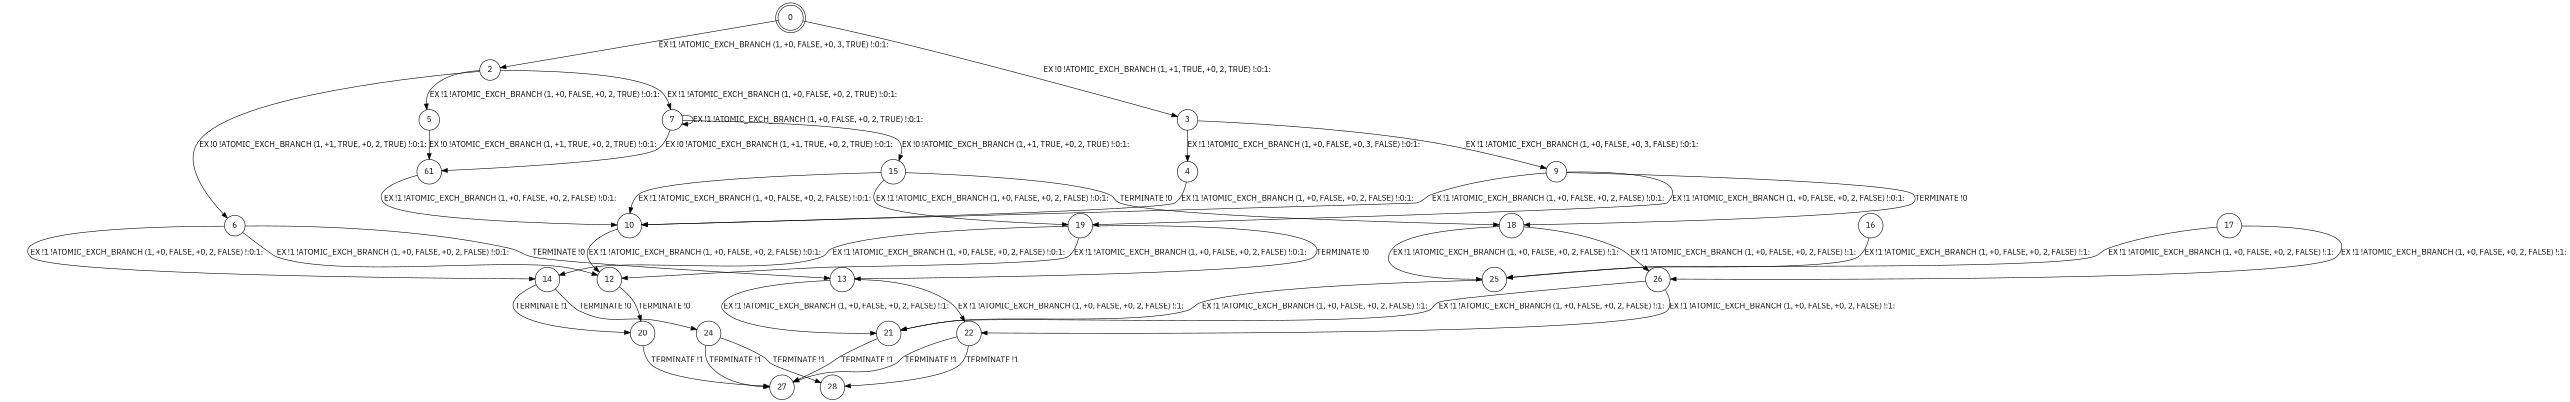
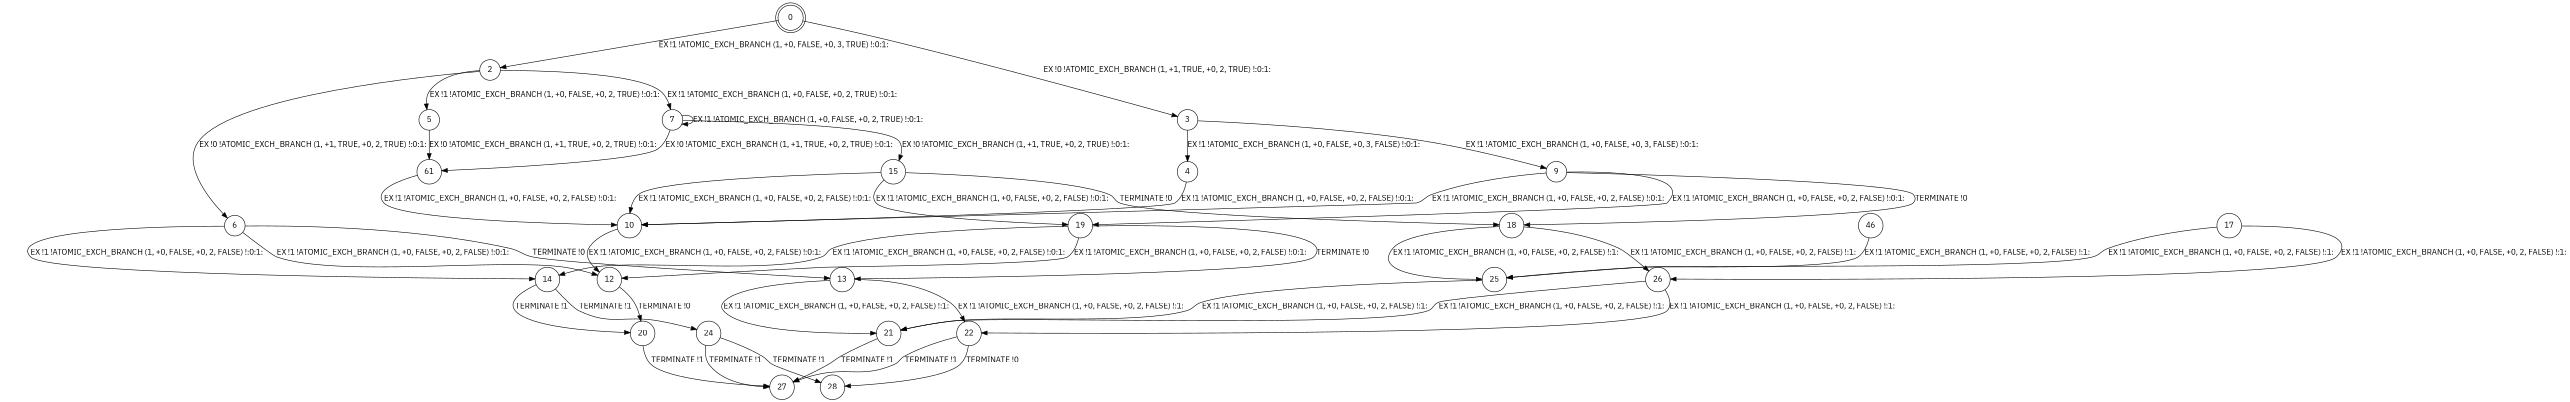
(1871, 226) -> (1871, 226)
(605, 306) -> (605, 306)
(993, 360) -> (993, 360)
